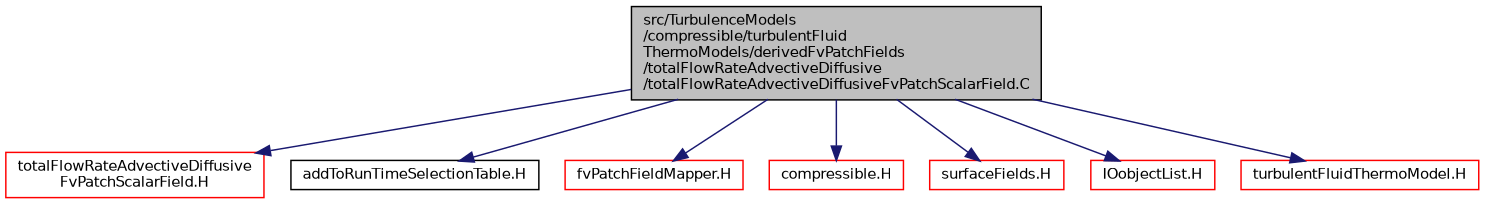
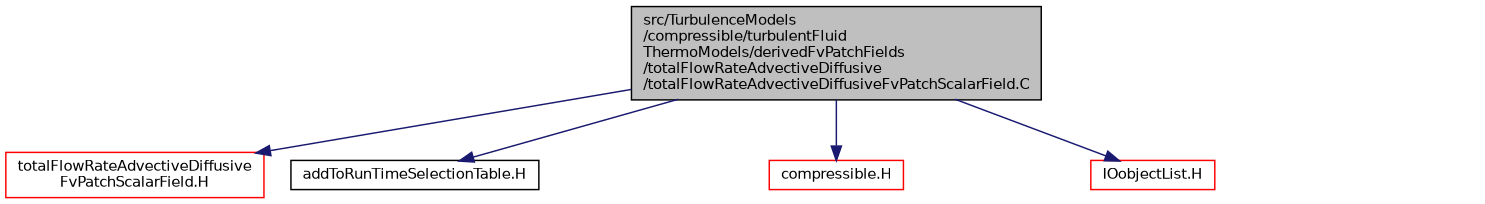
(654, 175) -> none
(997, 175) -> none
(1360, 175) -> none
